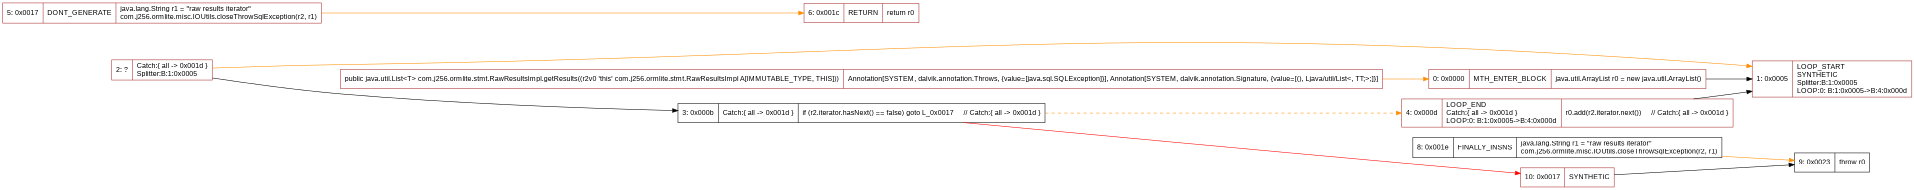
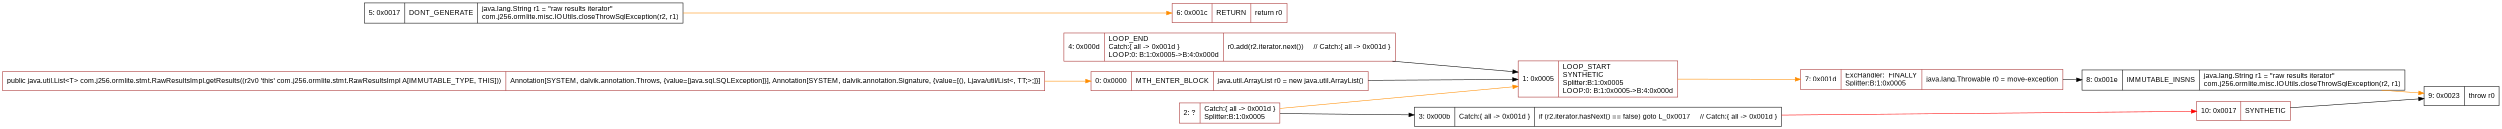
(162, 13) -> (524, 13)
none -> (1932, 80)
(1221, 113) -> none
(1485, 147) -> (2161, 80)
